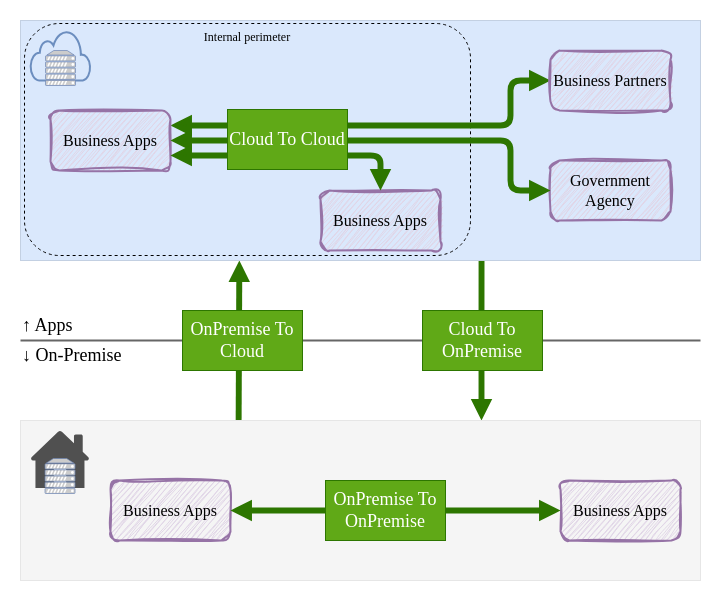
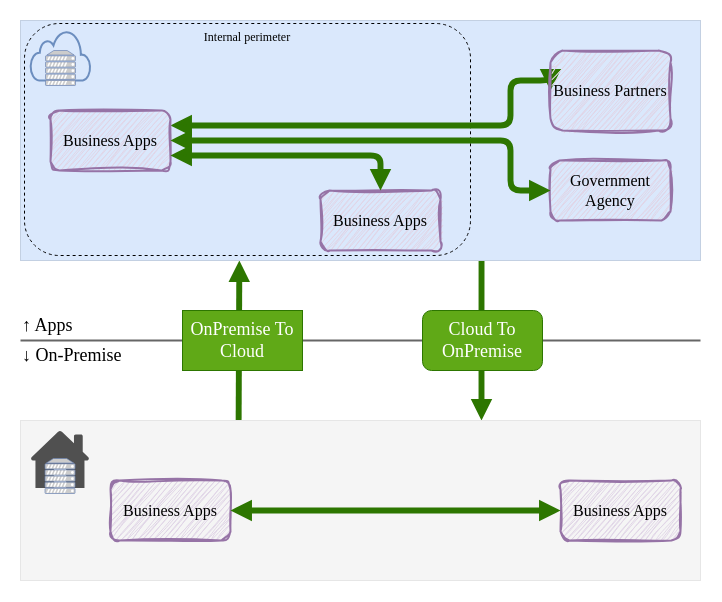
(611, 81) -> (611, 91)
(288, 140) -> none
(483, 341) -> (483, 341)
(386, 511) -> none
